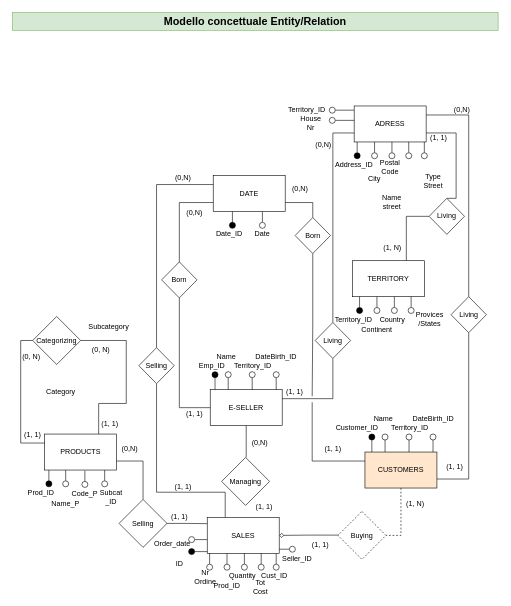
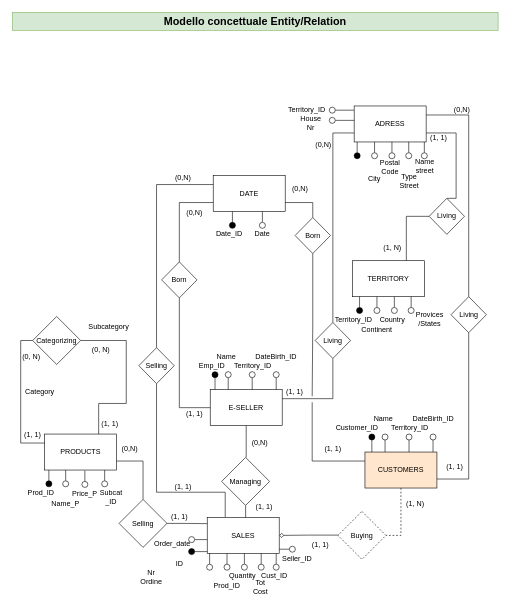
(354, 165) -> none
(434, 182) -> (410, 182)
(392, 202) -> (425, 166)
(61, 392) -> (40, 392)
(85, 494) -> (85, 494)
none -> (246, 512)
(206, 577) -> (152, 577)
